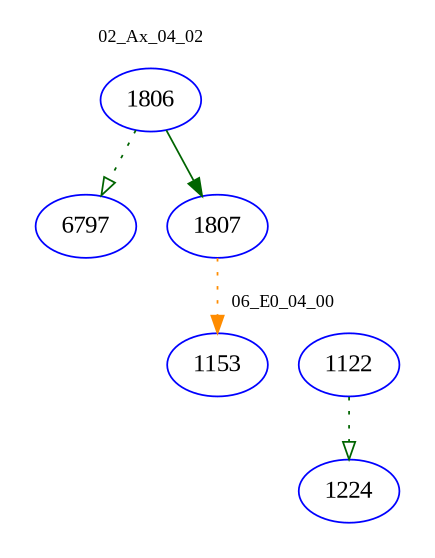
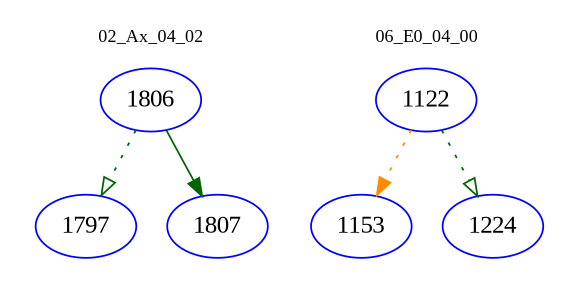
(86, 226) -> (86, 226)
(218, 297) -> (398, 155)
